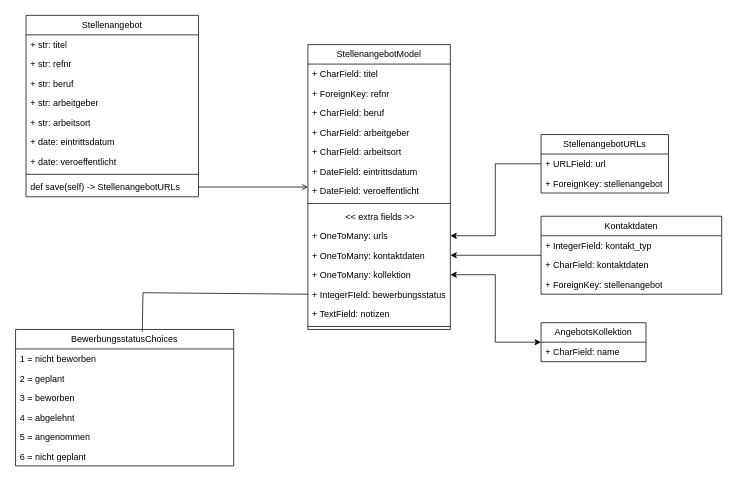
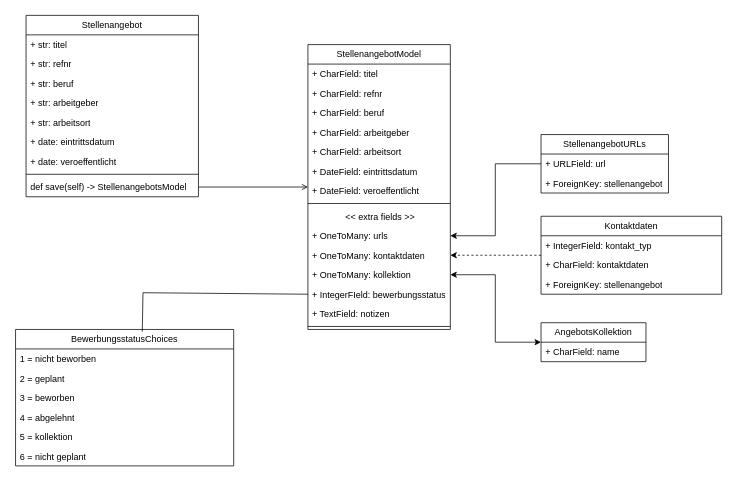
(356, 94) -> (352, 94)
(113, 193) -> (113, 193)
(498, 255) -> (498, 255)
(53, 438) -> (49, 438)
